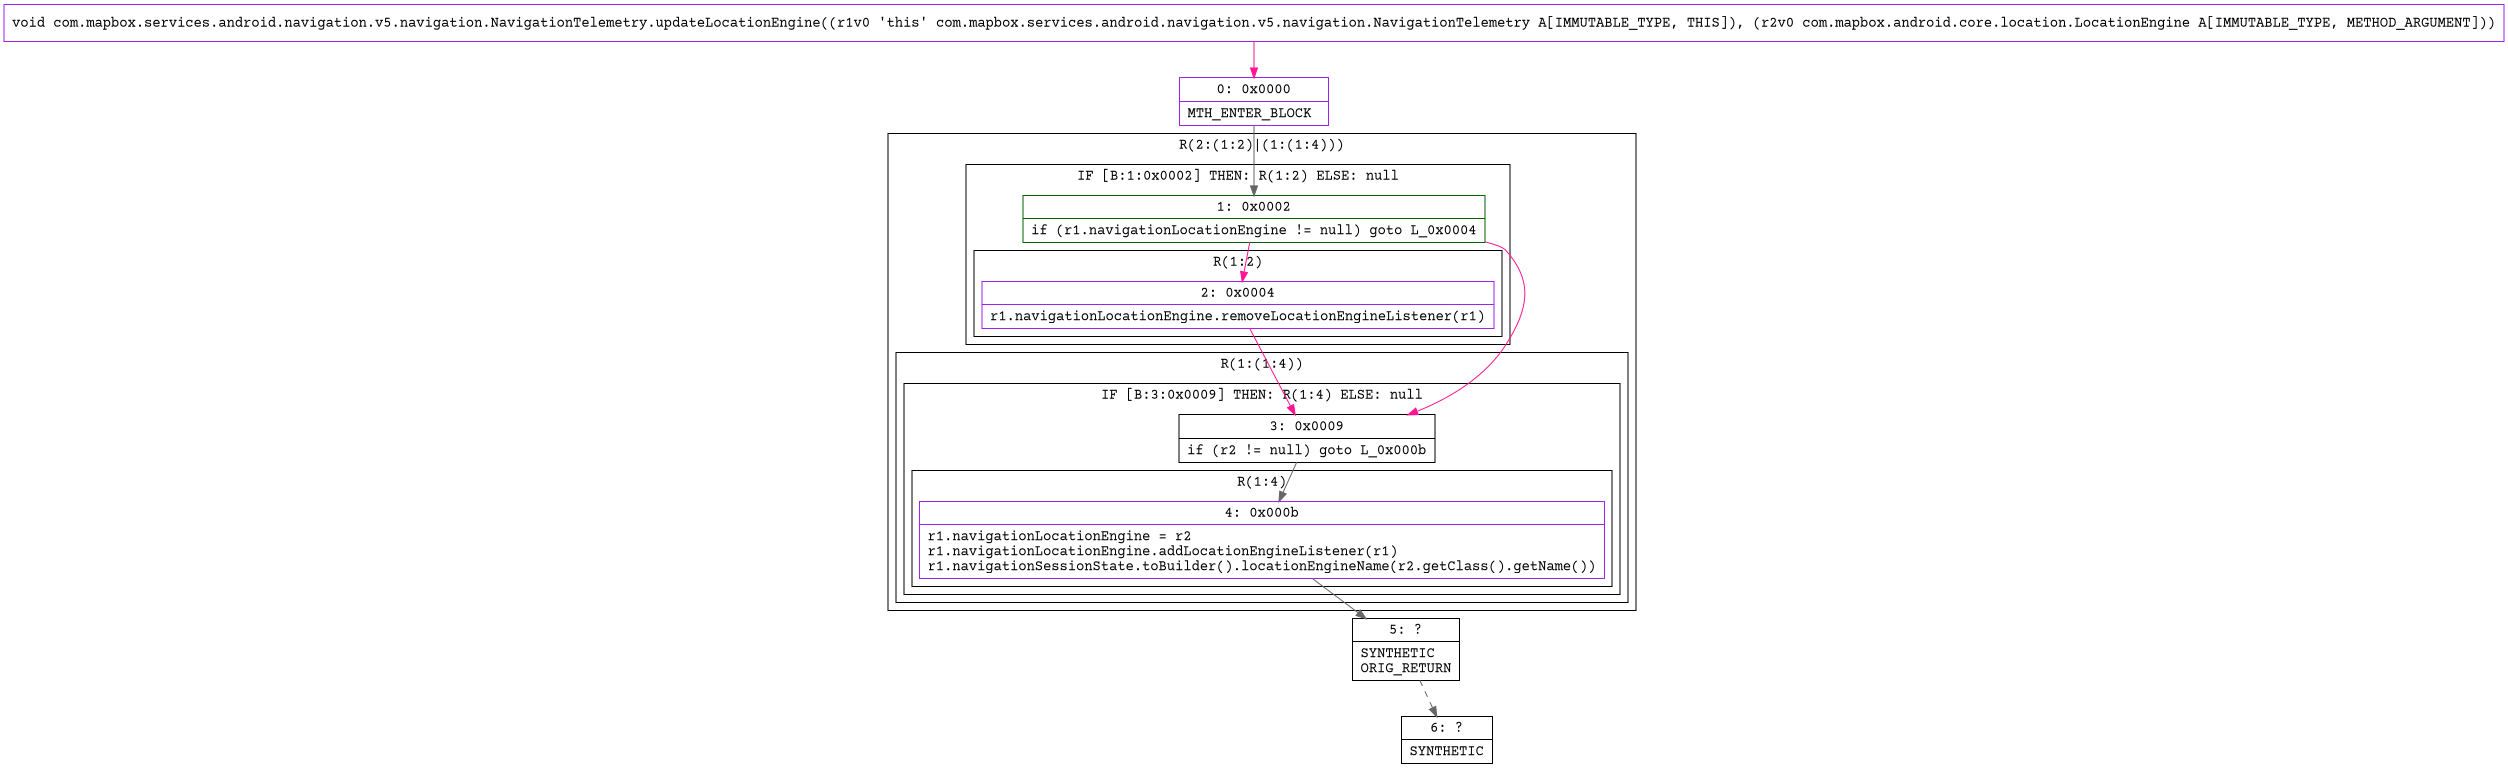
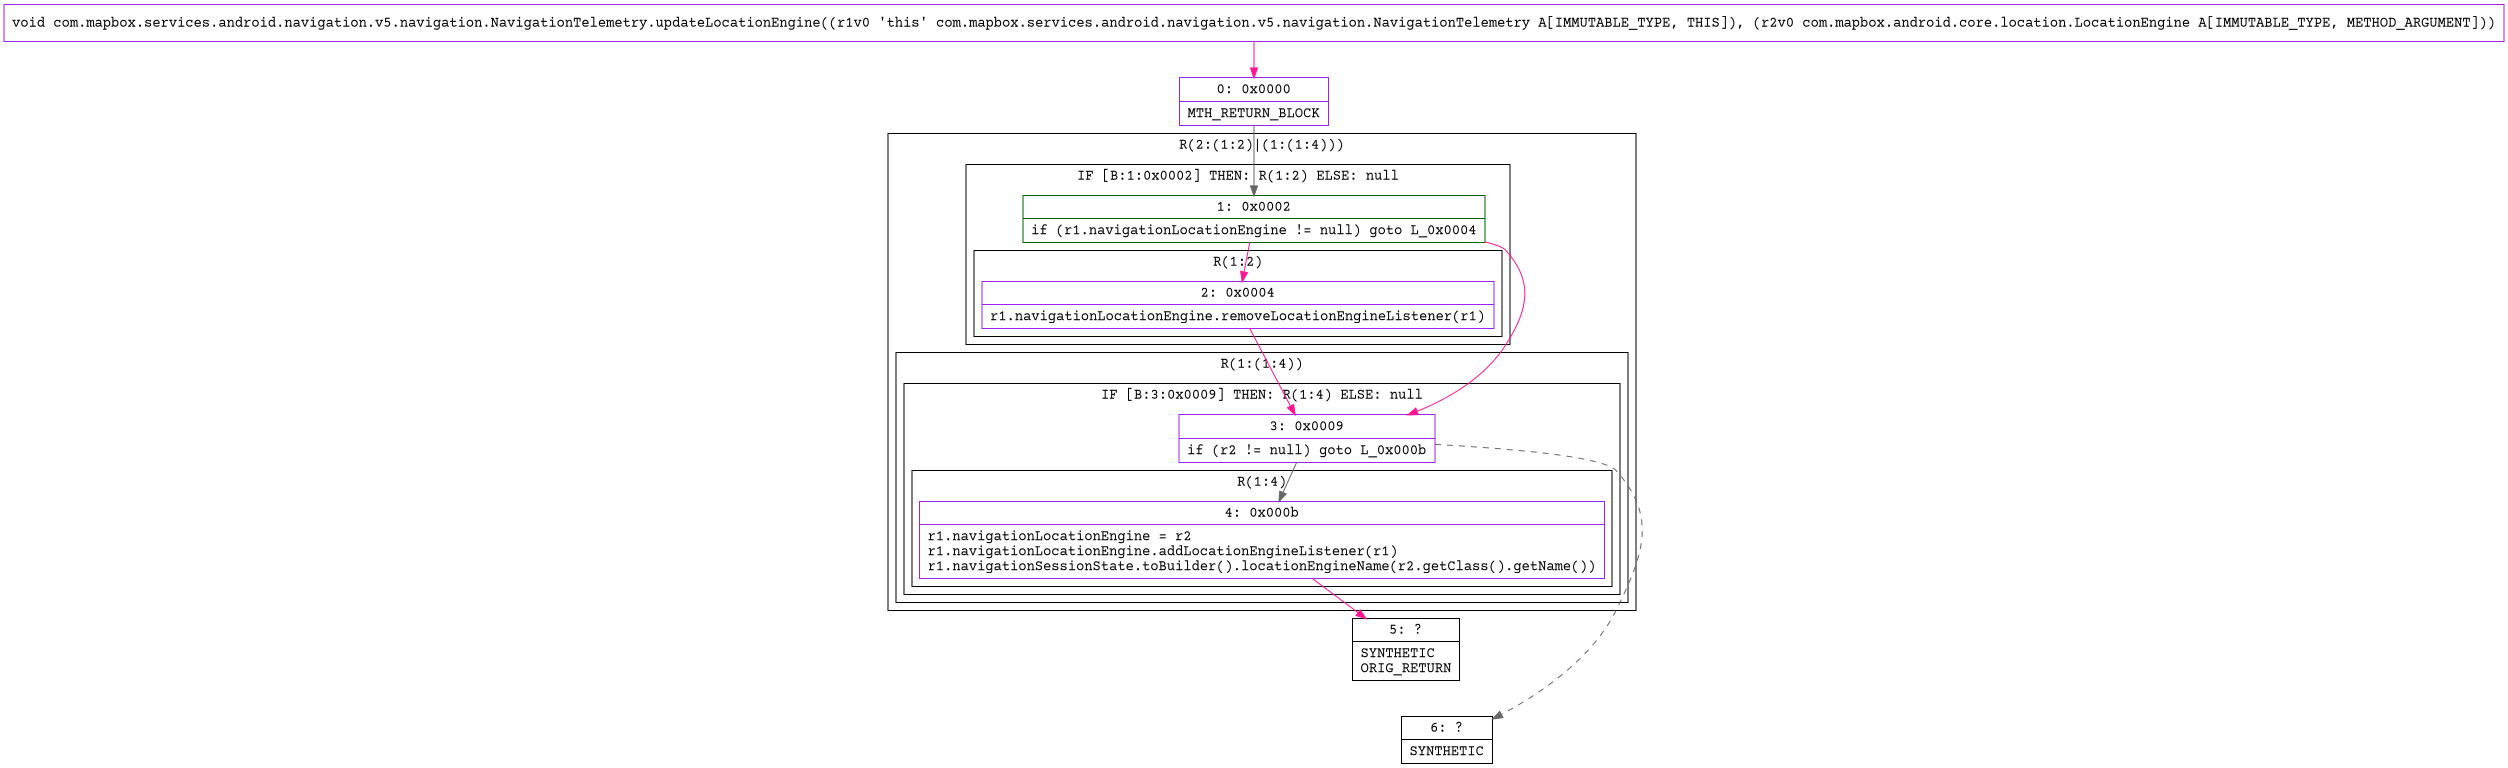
(1250, 113) -> (1254, 113)
(1307, 438) -> (1307, 438)
(1335, 596) -> (1335, 596)
(1426, 694) -> (1594, 461)
